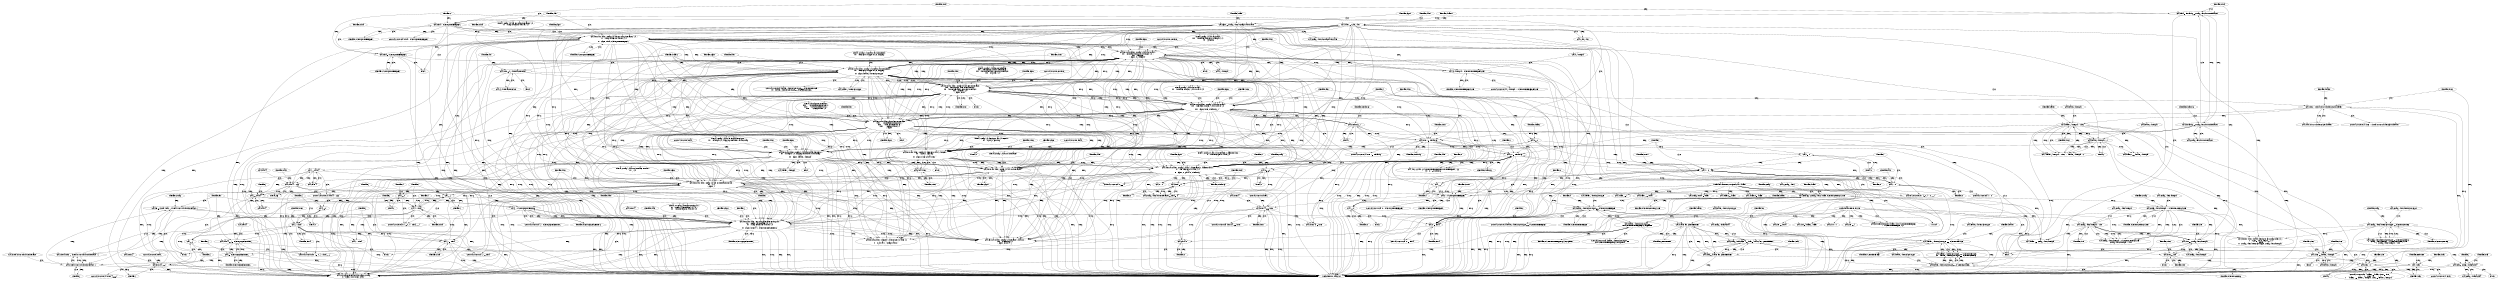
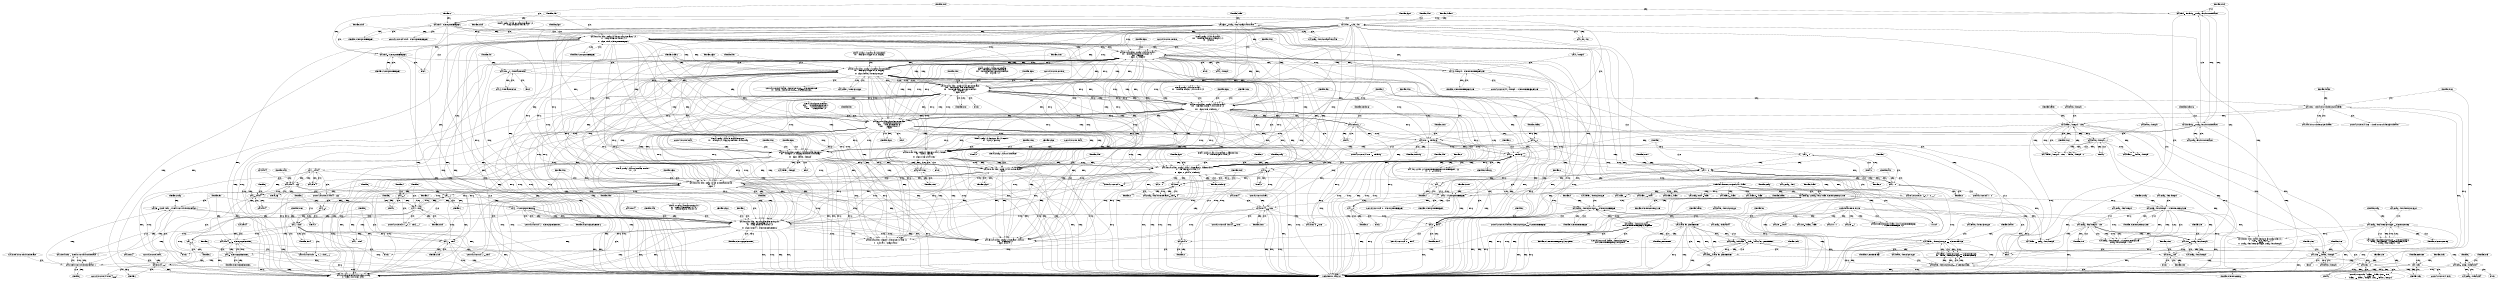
(1736, 63) -> (1297, 29)
none -> (1671, 196)
(1420, 218) -> none
